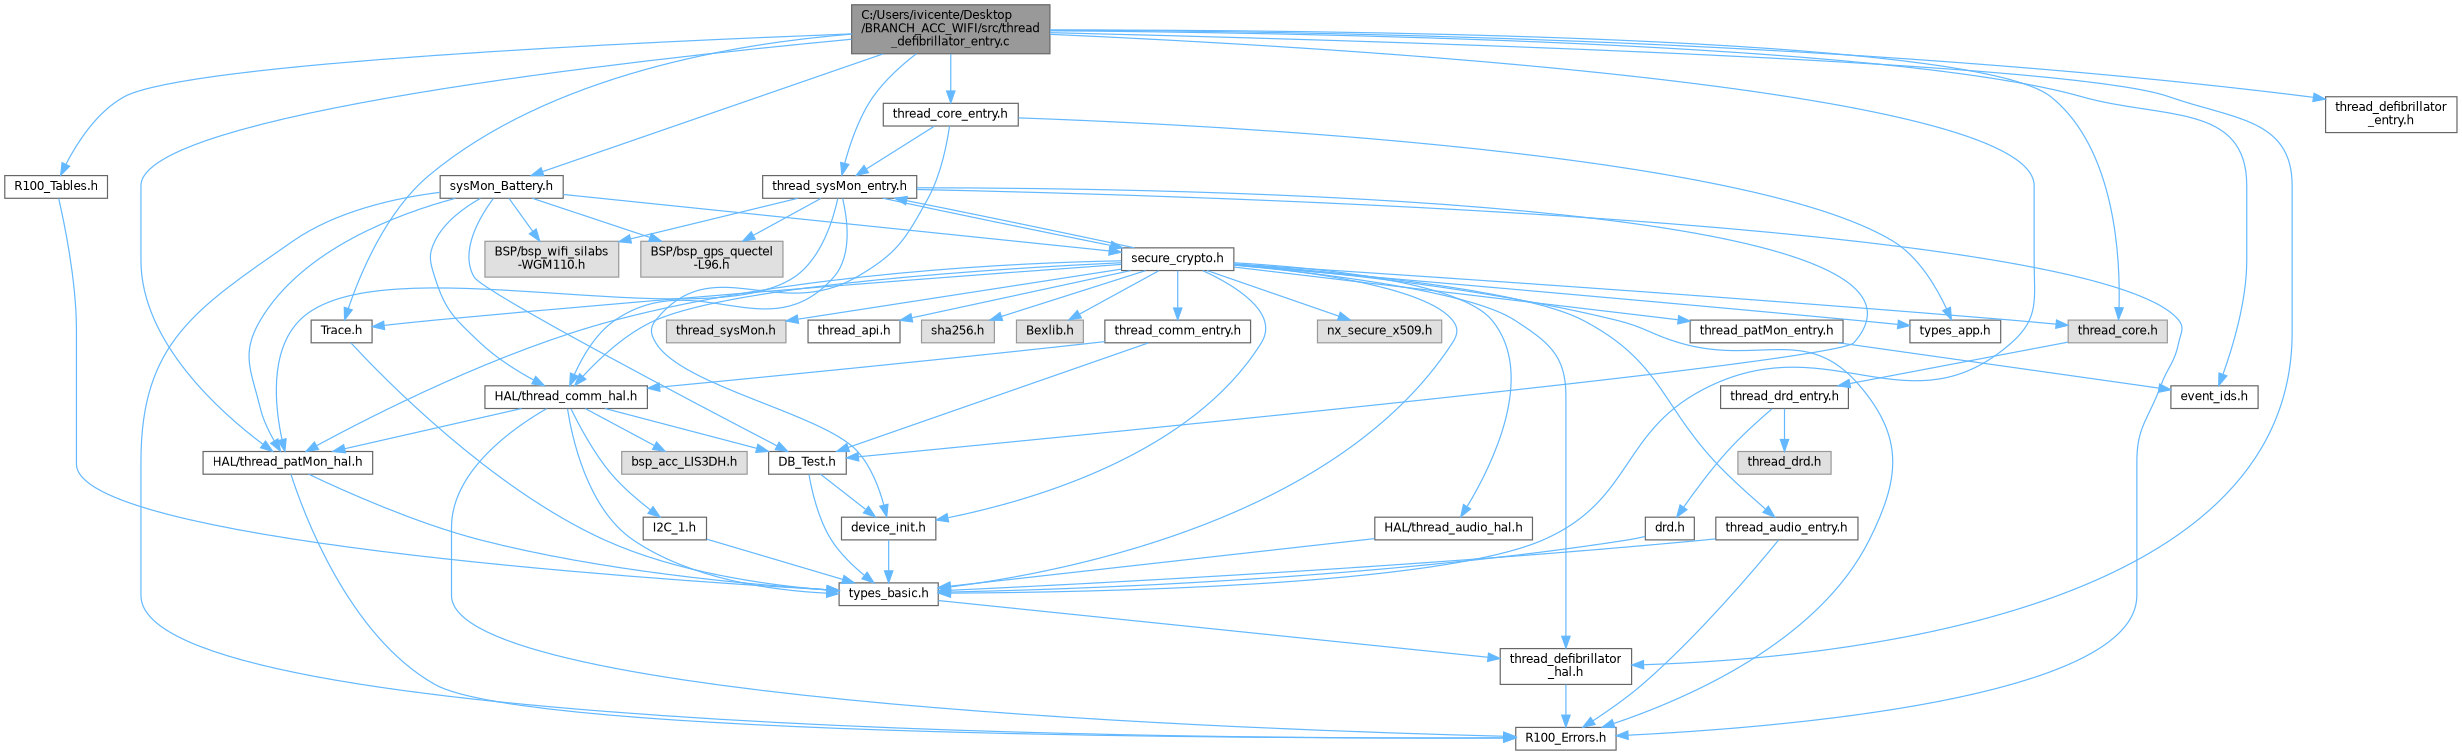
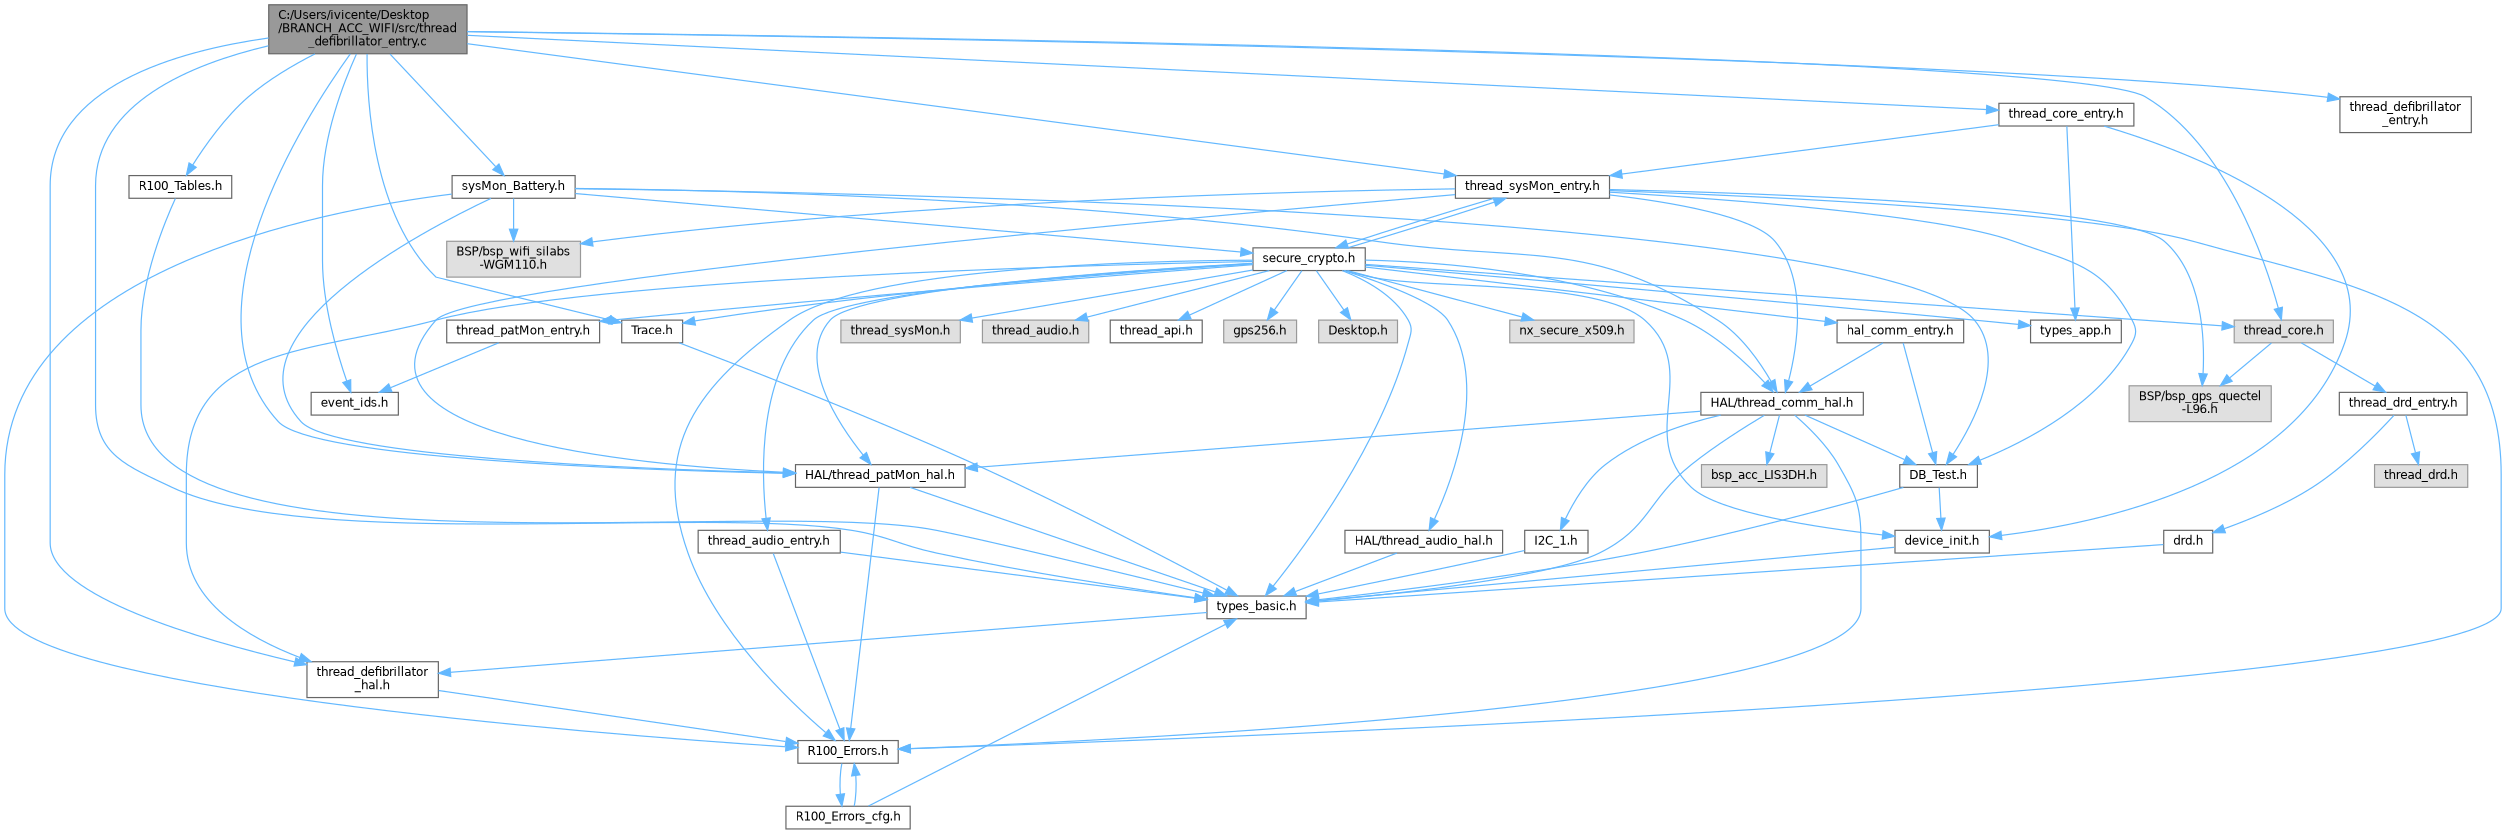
(591, 218) -> (2251, 360)
(958, 331) -> (1260, 331)
none -> (1036, 331)
(1050, 331) -> (1358, 331)
(1178, 331) -> (1900, 331)
none -> (848, 818)
